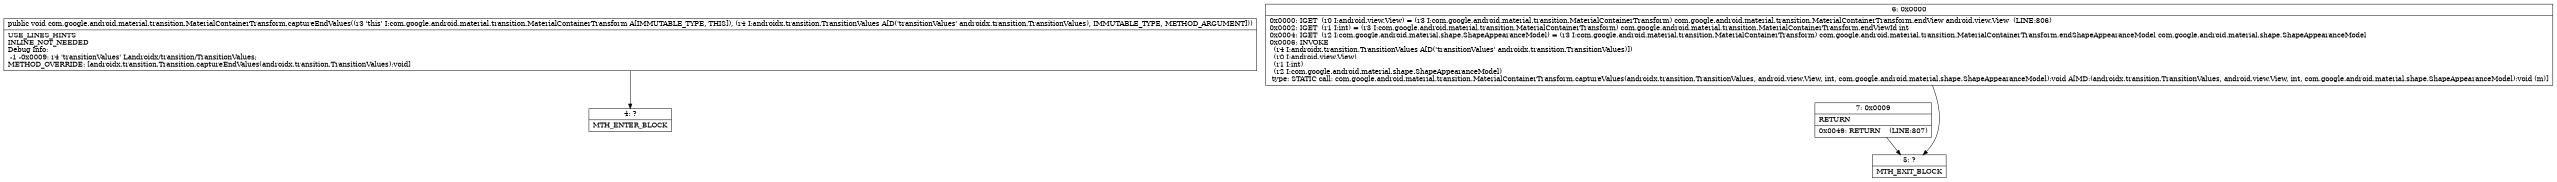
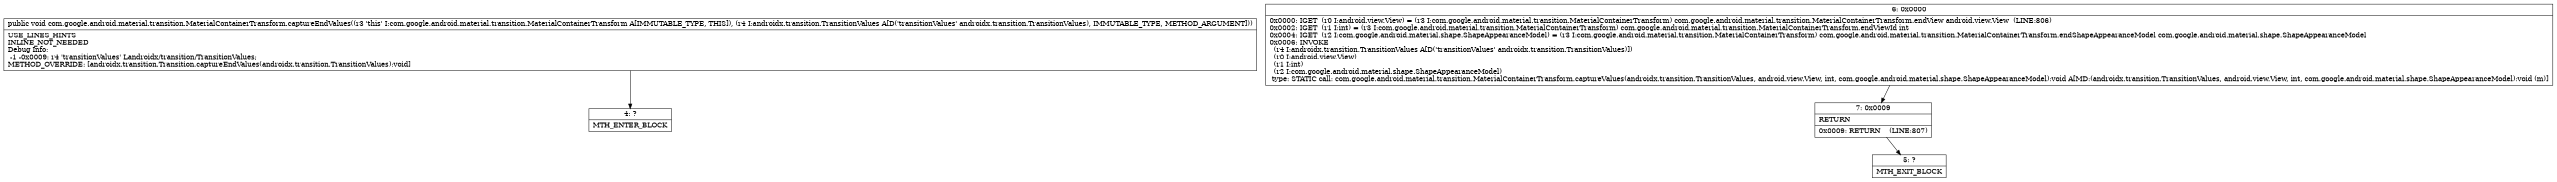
(1939, 120) -> (1887, 92)
(1873, 131) -> (1873, 131)
